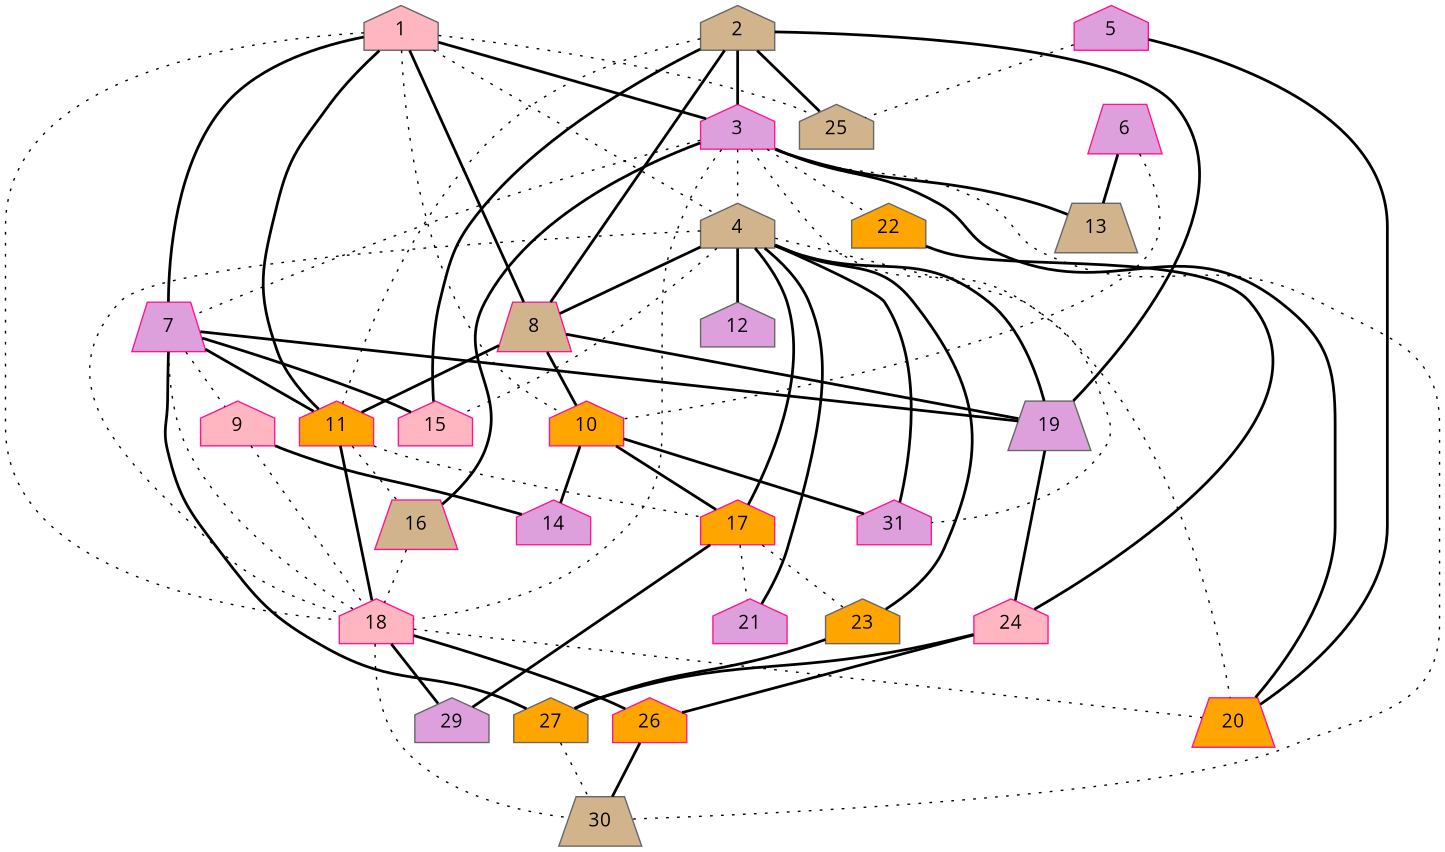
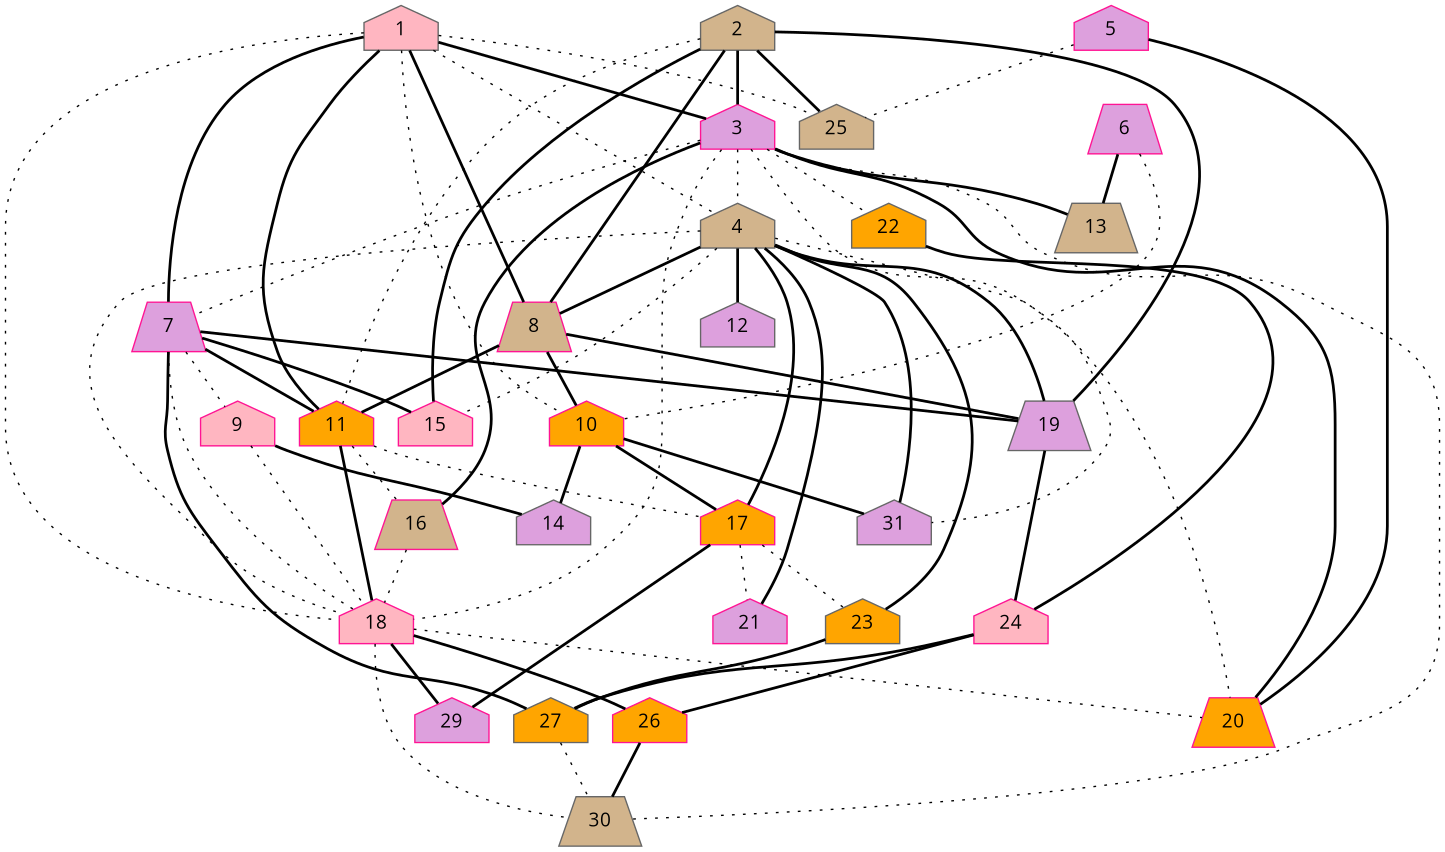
(554, 525) -> (554, 525)
(894, 525) -> (894, 525)
(452, 723) -> (452, 723)
